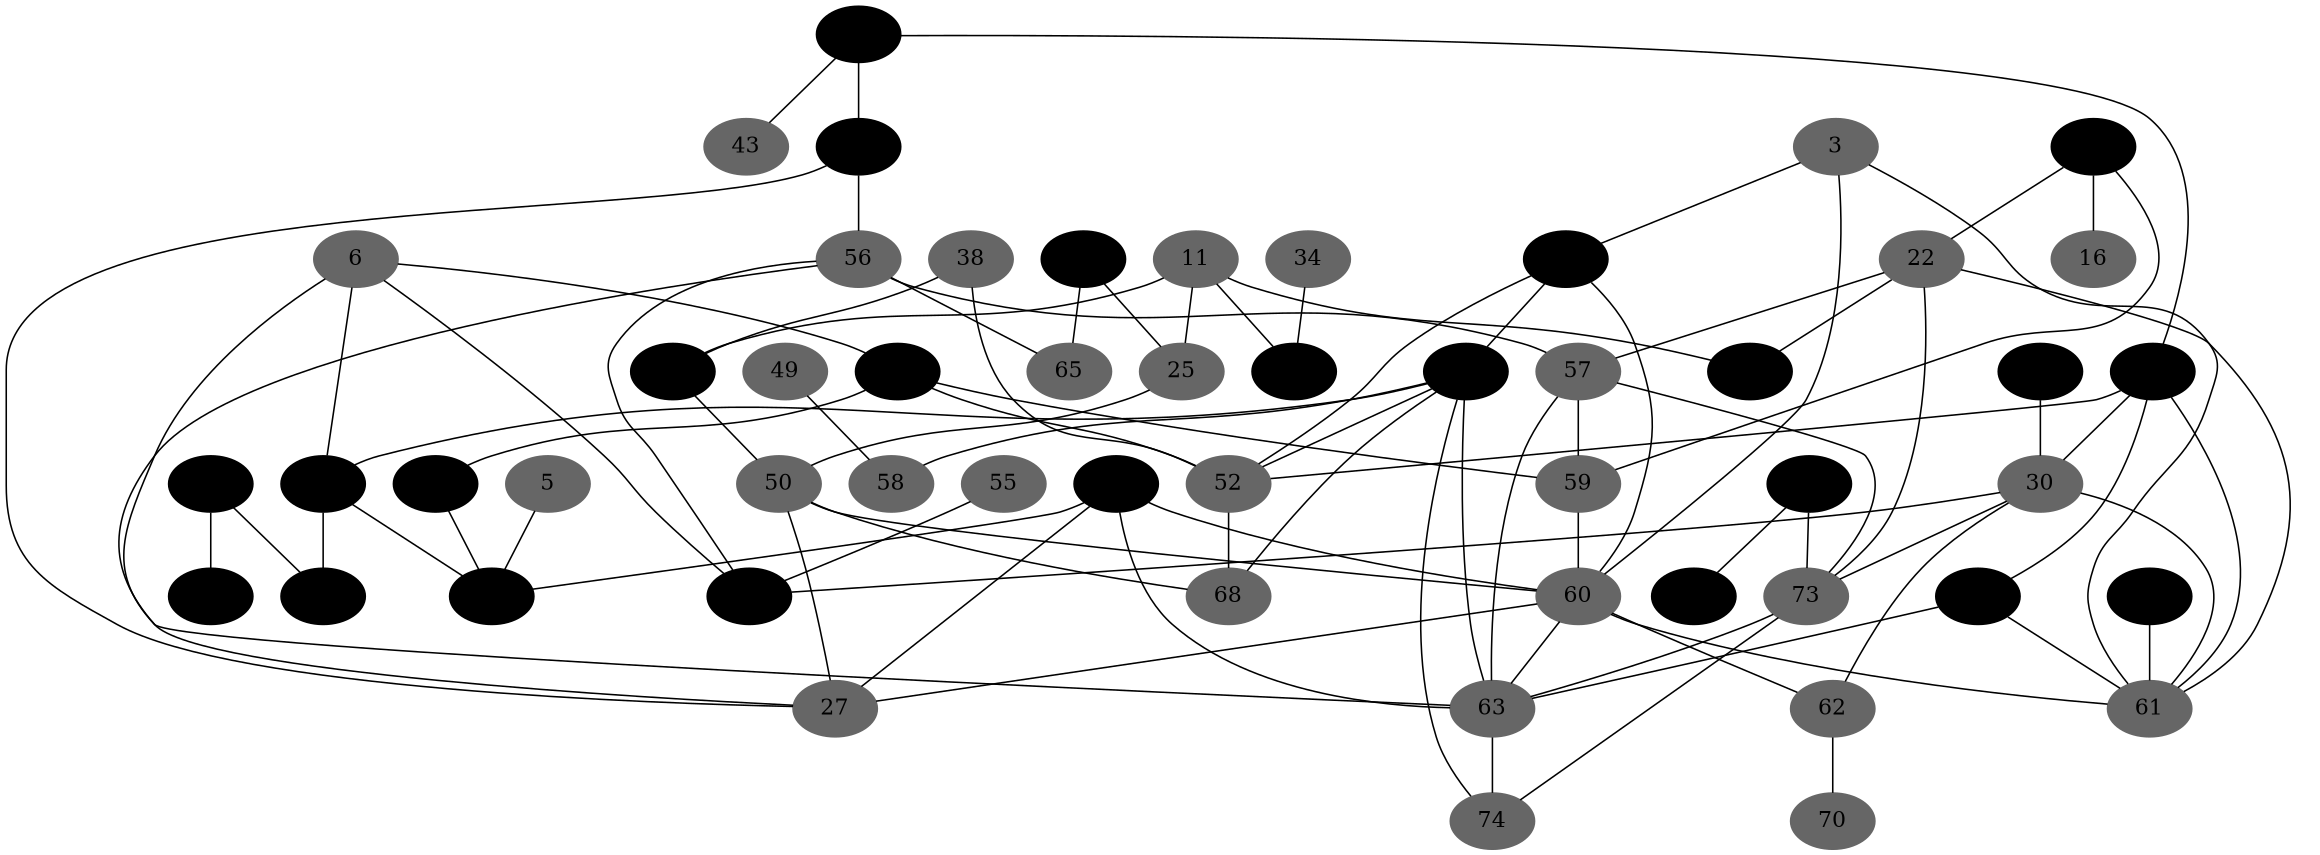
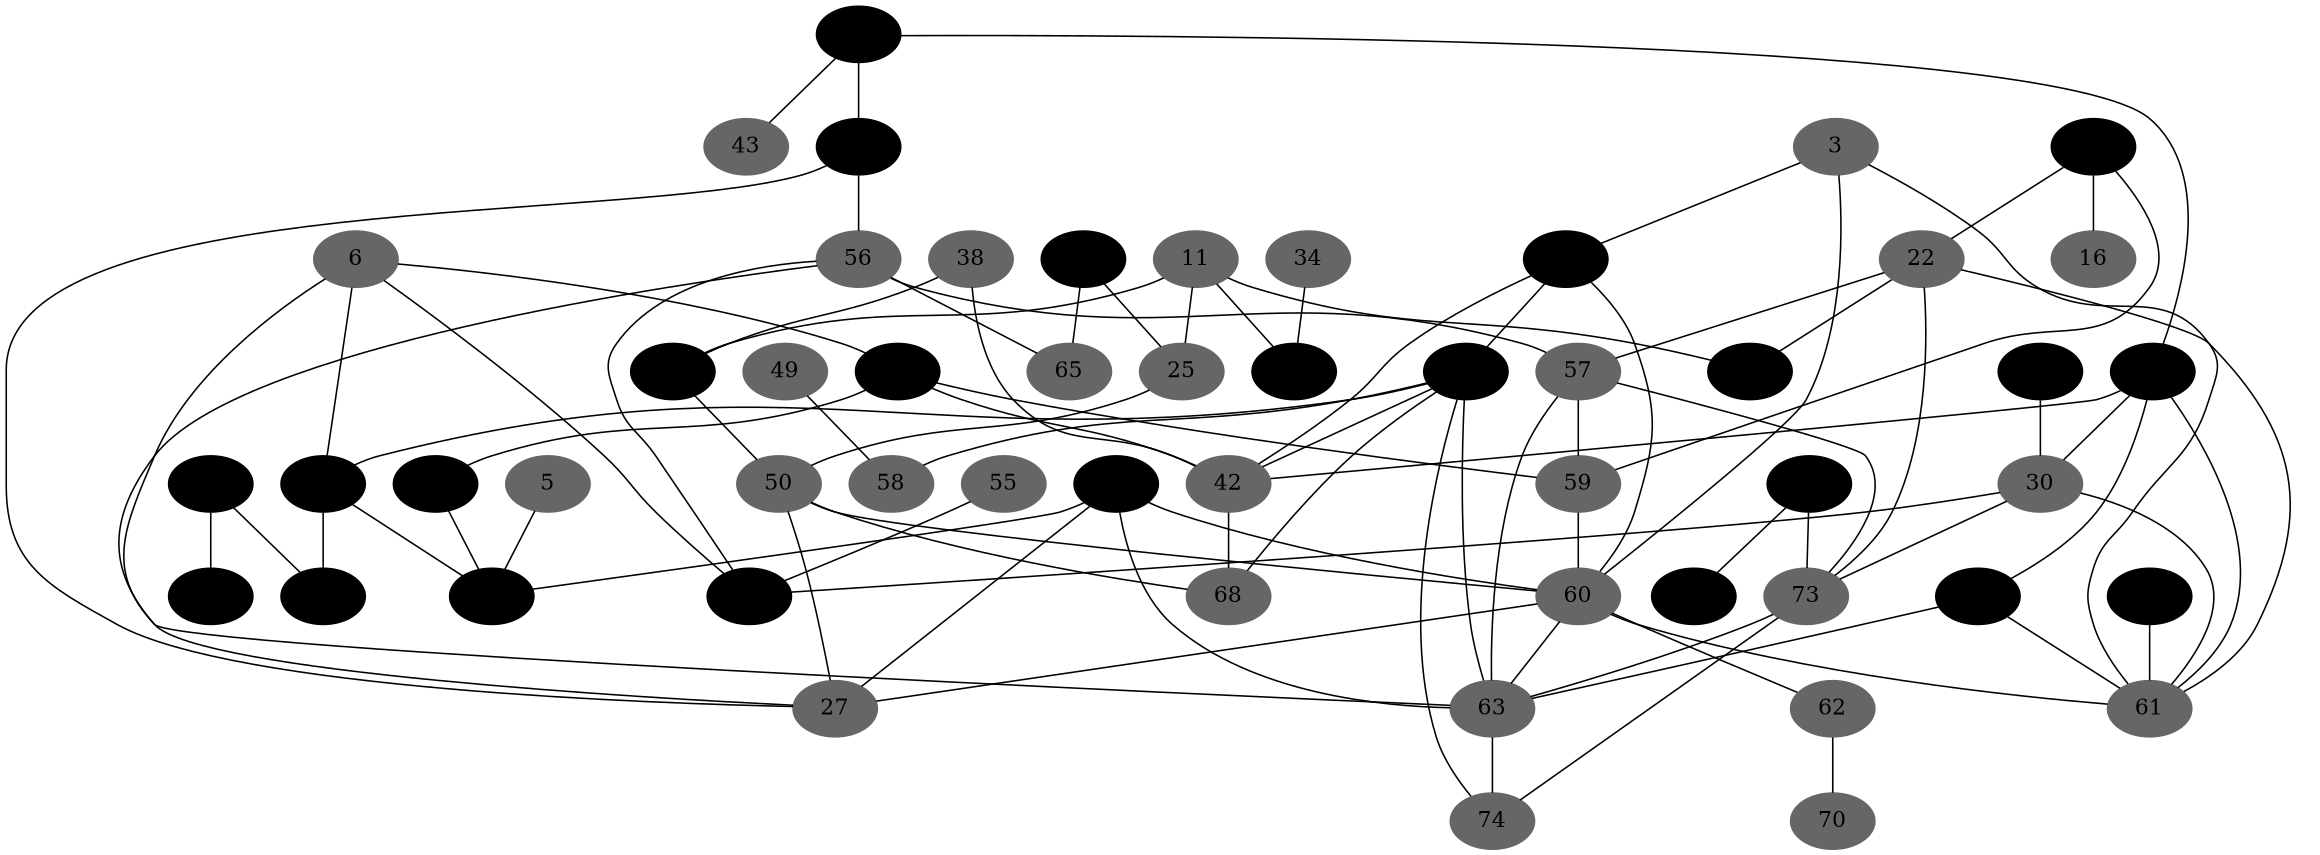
(1229, 484) -> (1229, 484)
(1912, 579) -> none
